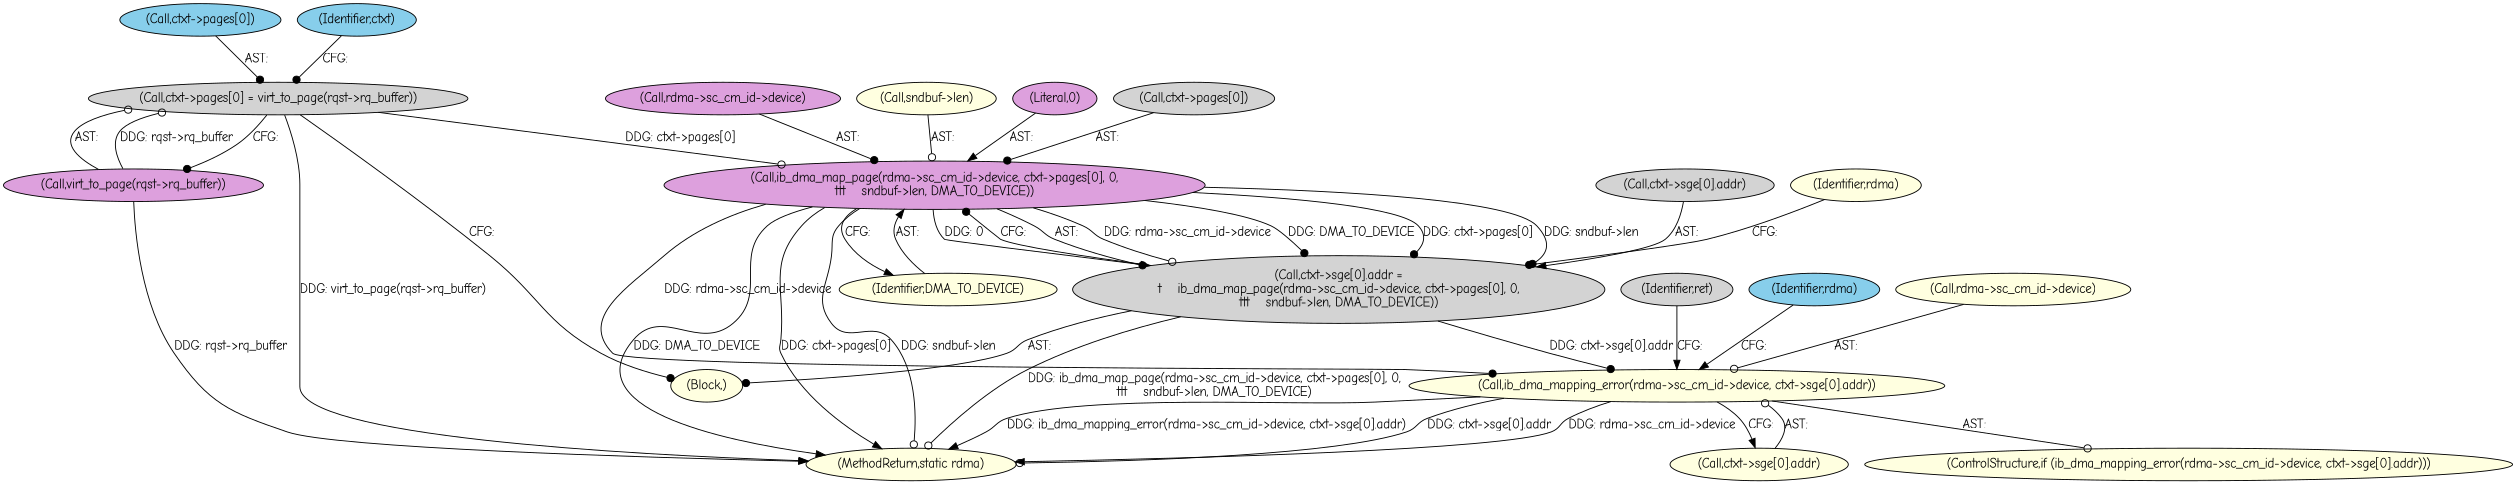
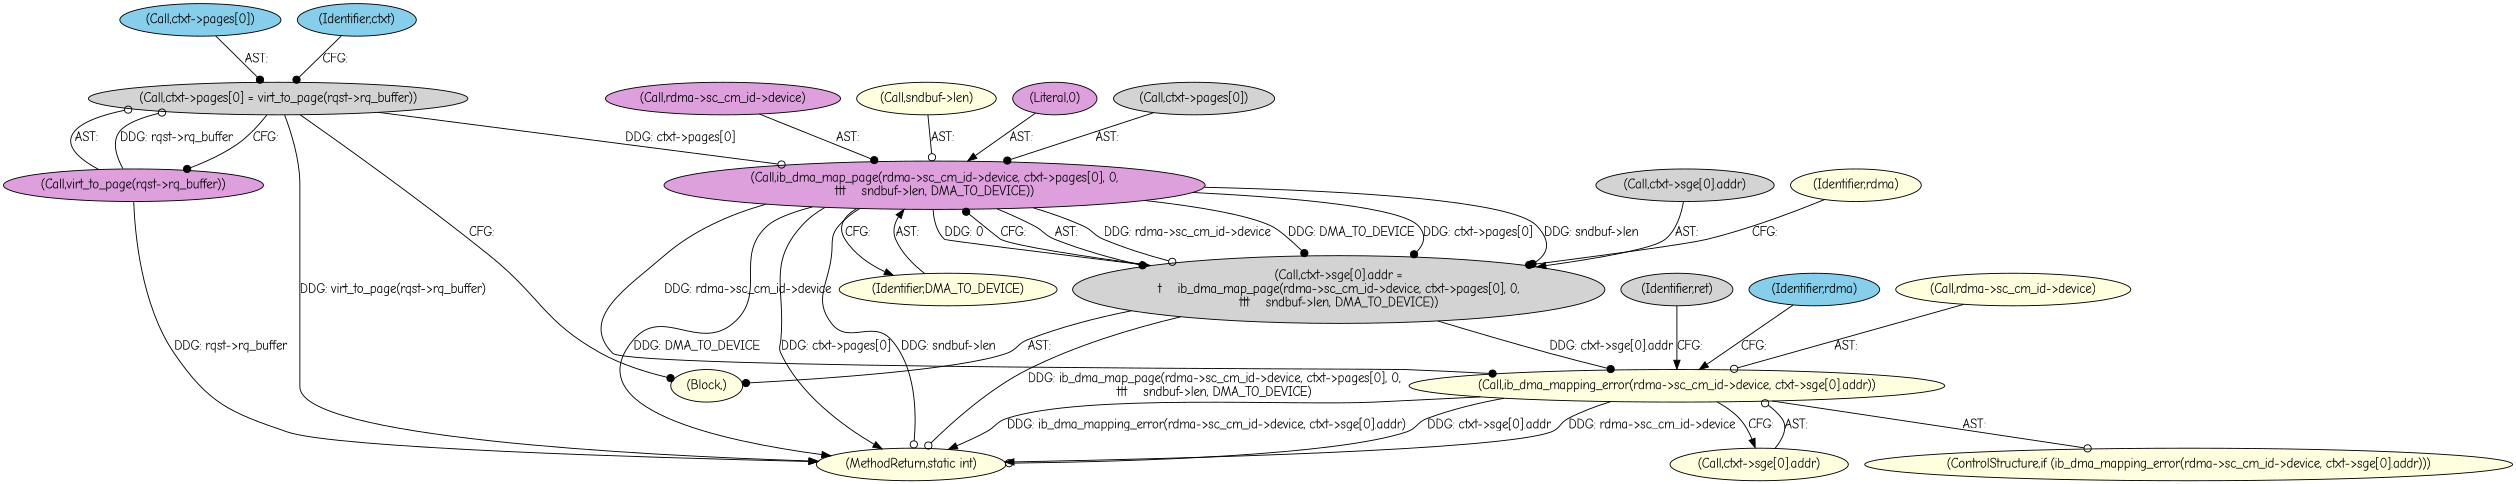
(911, 464) -> (911, 464)
